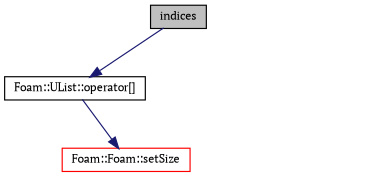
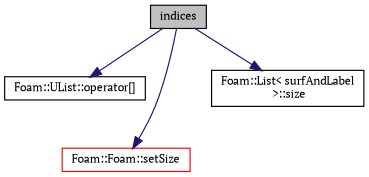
none -> (288, 88)
(97, 119) -> (163, 85)
